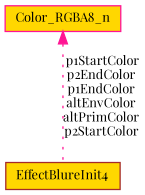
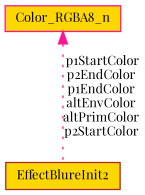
(63, 176) -> (63, 176)
